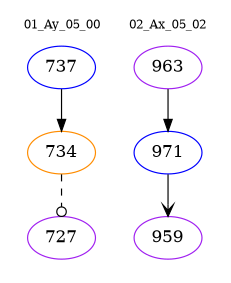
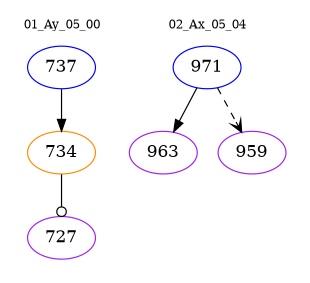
(168, 25) -> (208, 25)
(168, 104) -> (188, 105)
(168, 189) -> (227, 105)
(62, 191) -> (62, 191)
